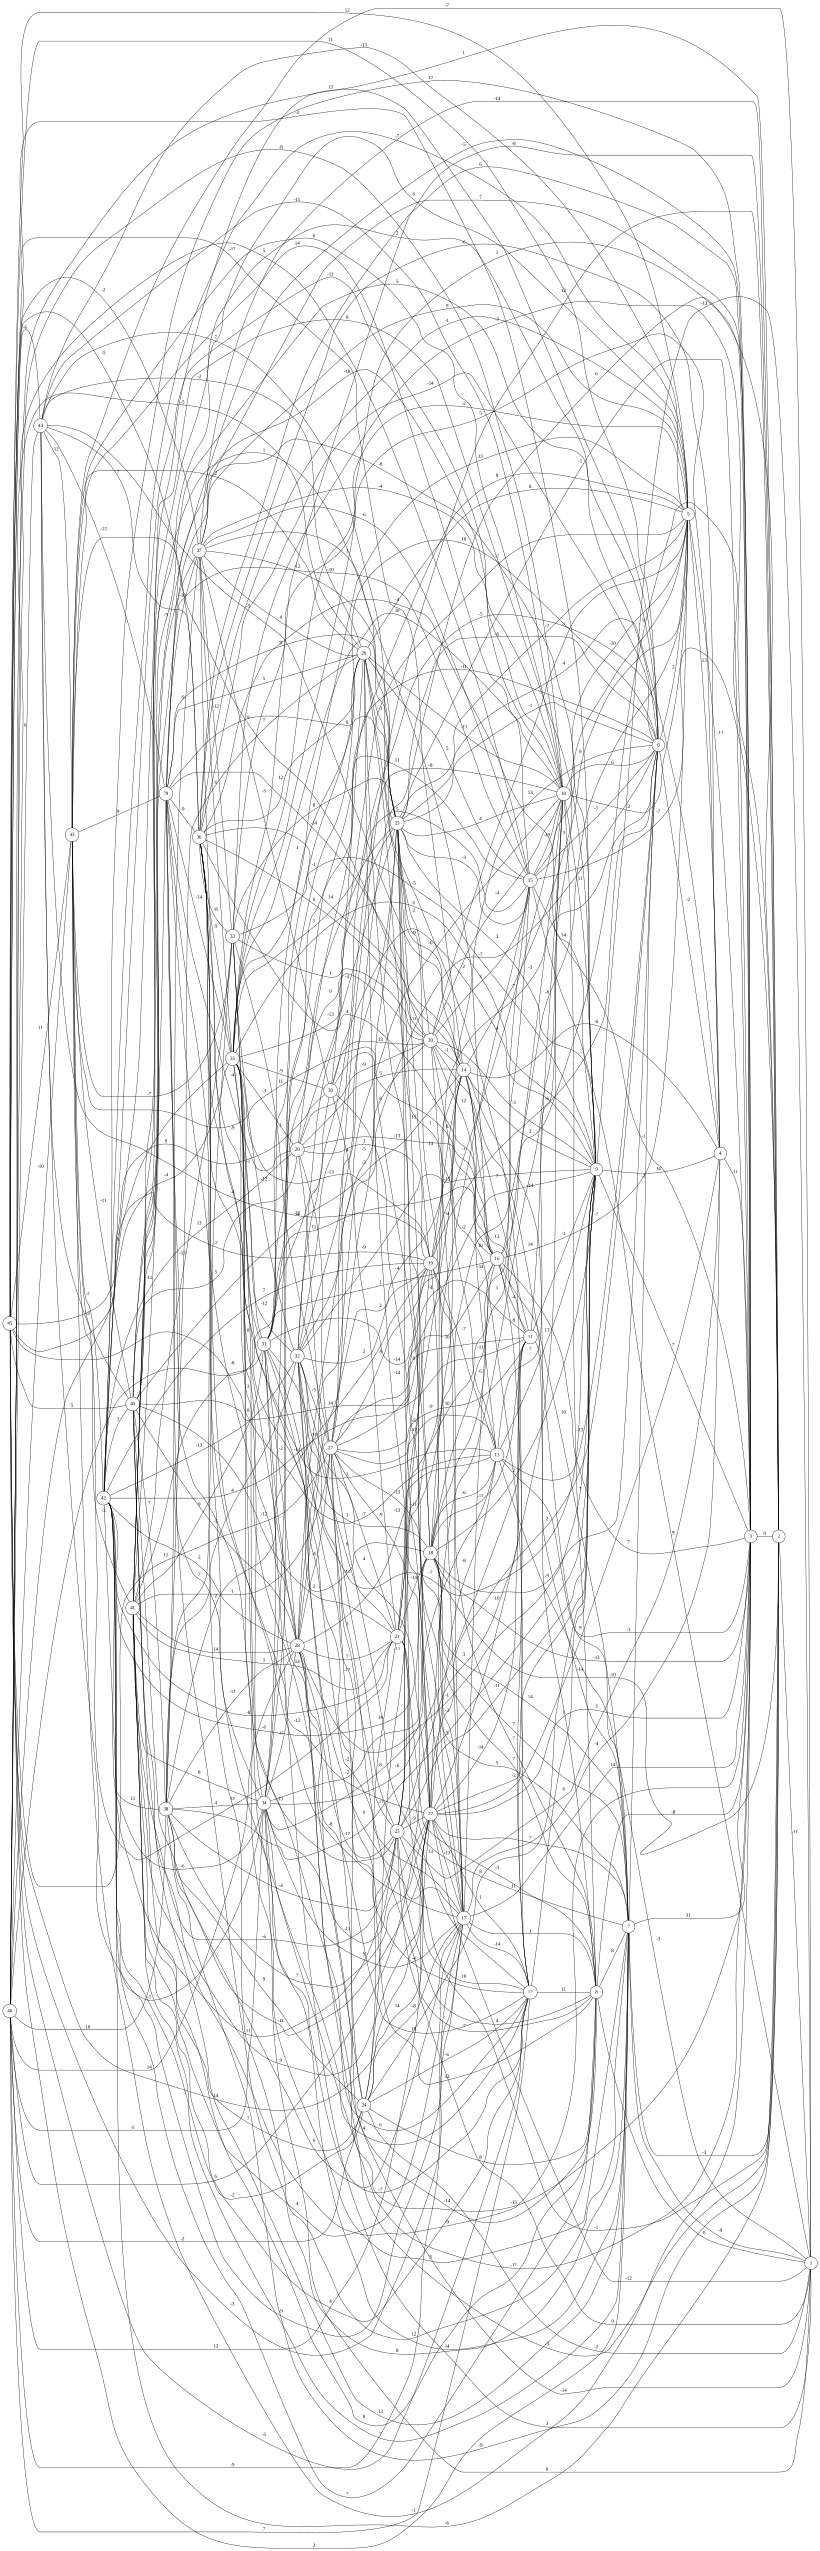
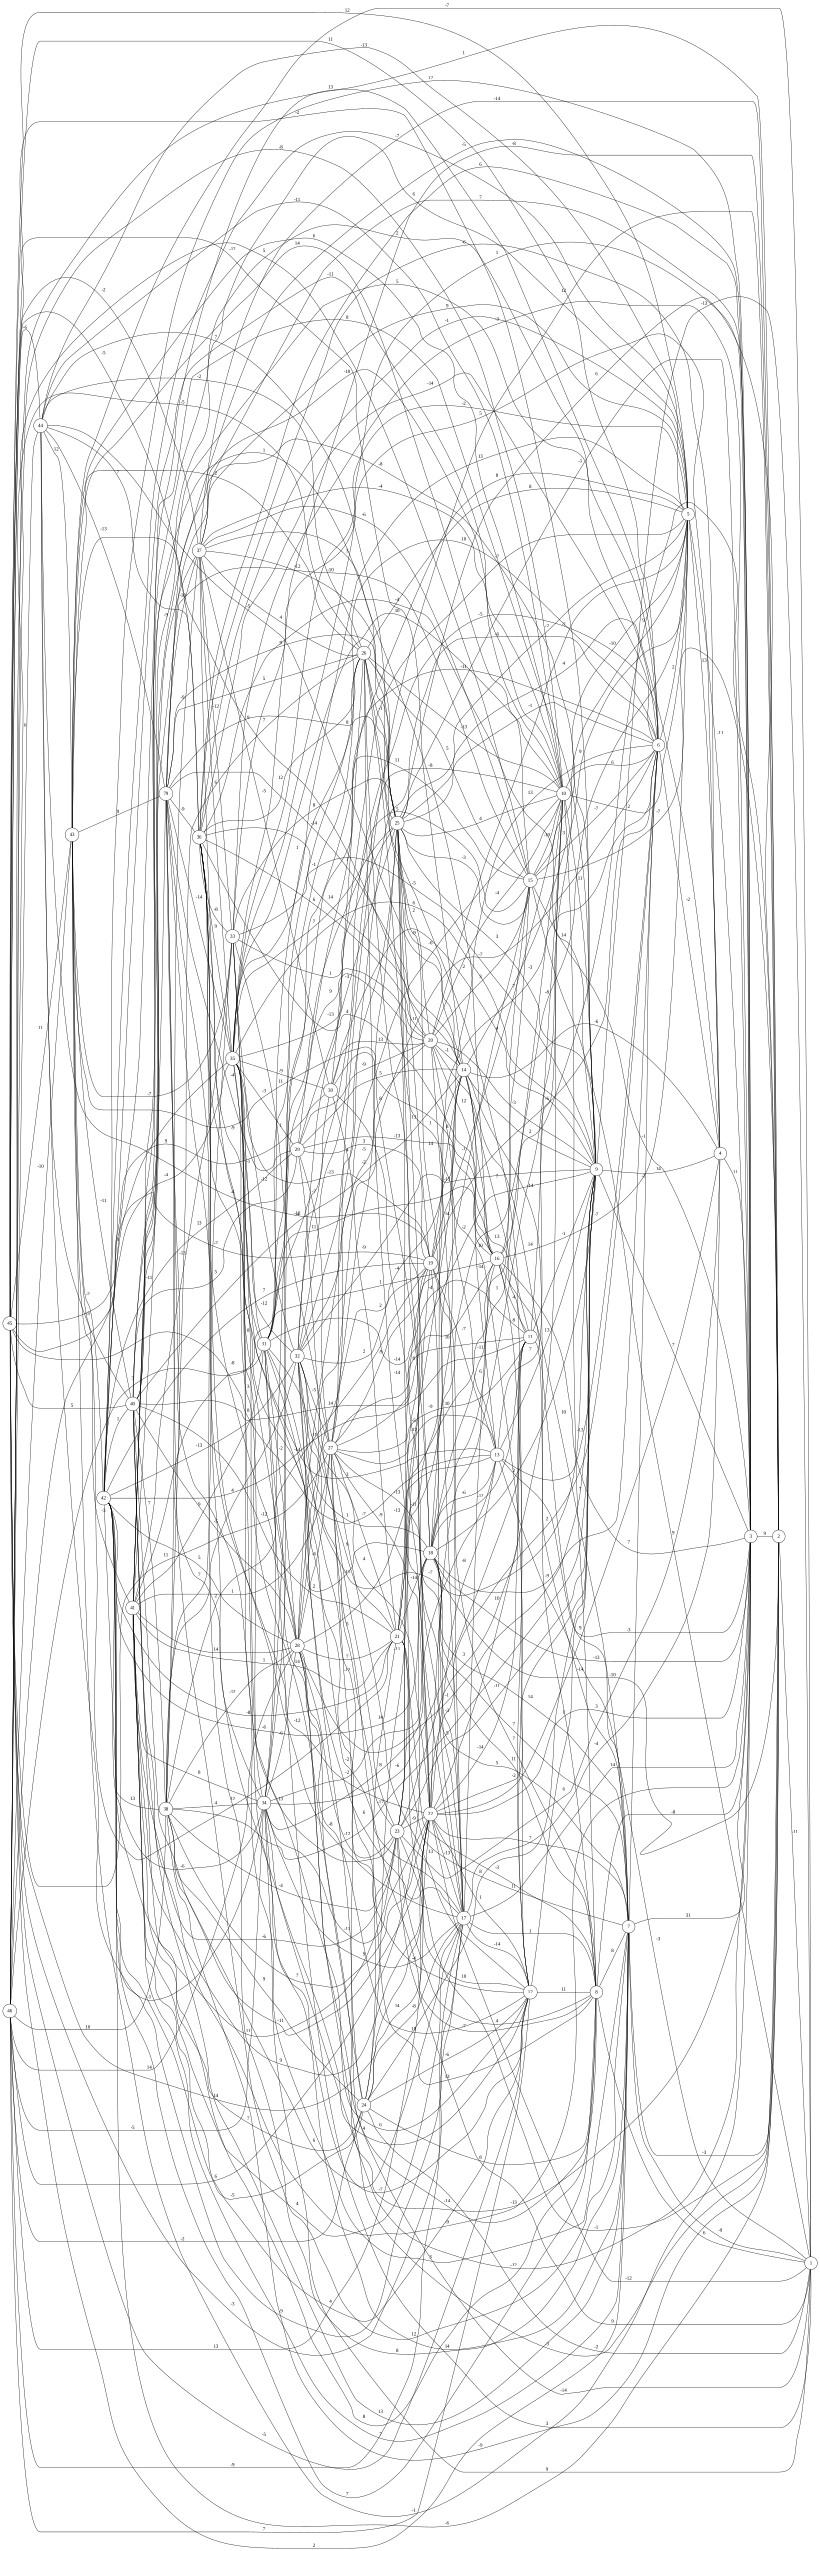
(514, 1759) -> (514, 1759)
(232, 2195) -> (232, 2195)
